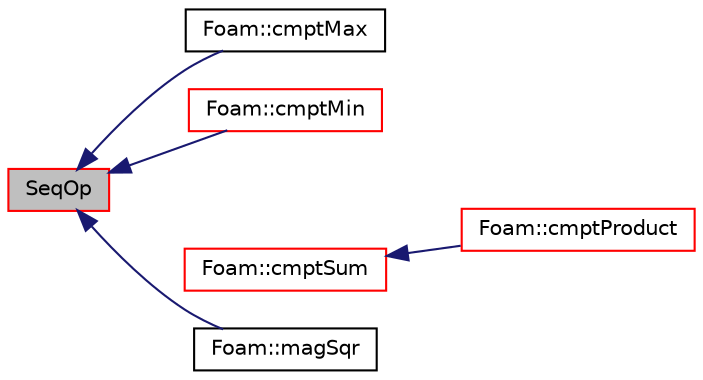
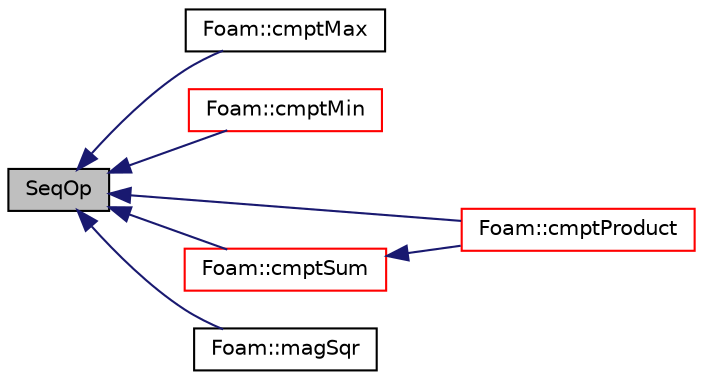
(59, 190) -> (59, 190)
none -> (296, 208)
none -> (178, 232)
